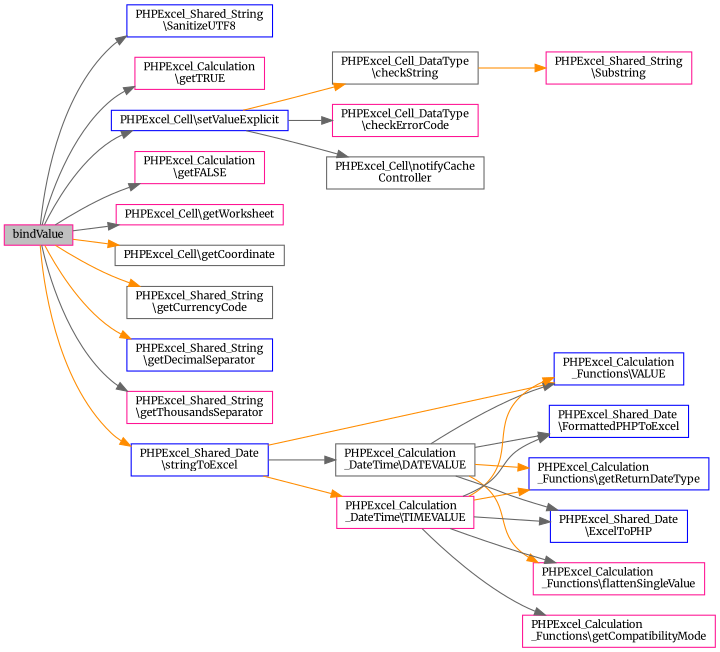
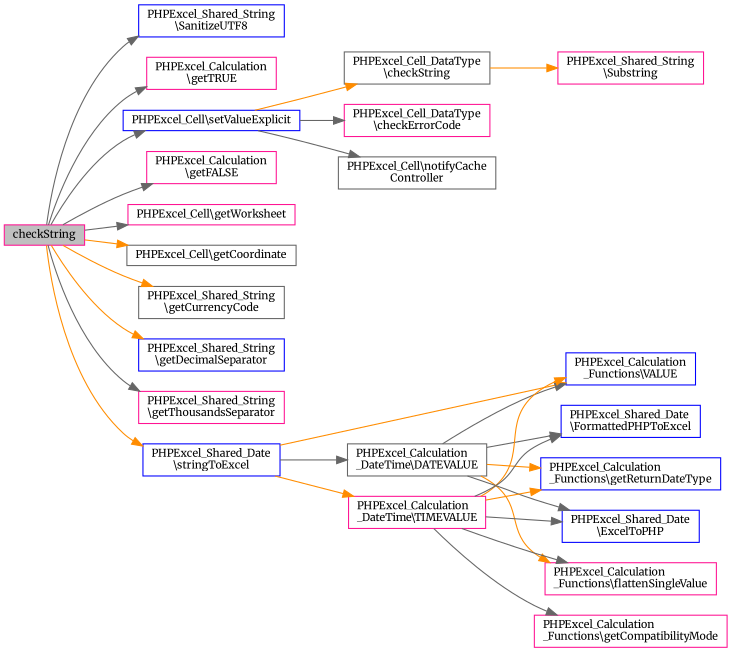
(39, 235) -> (44, 235)
